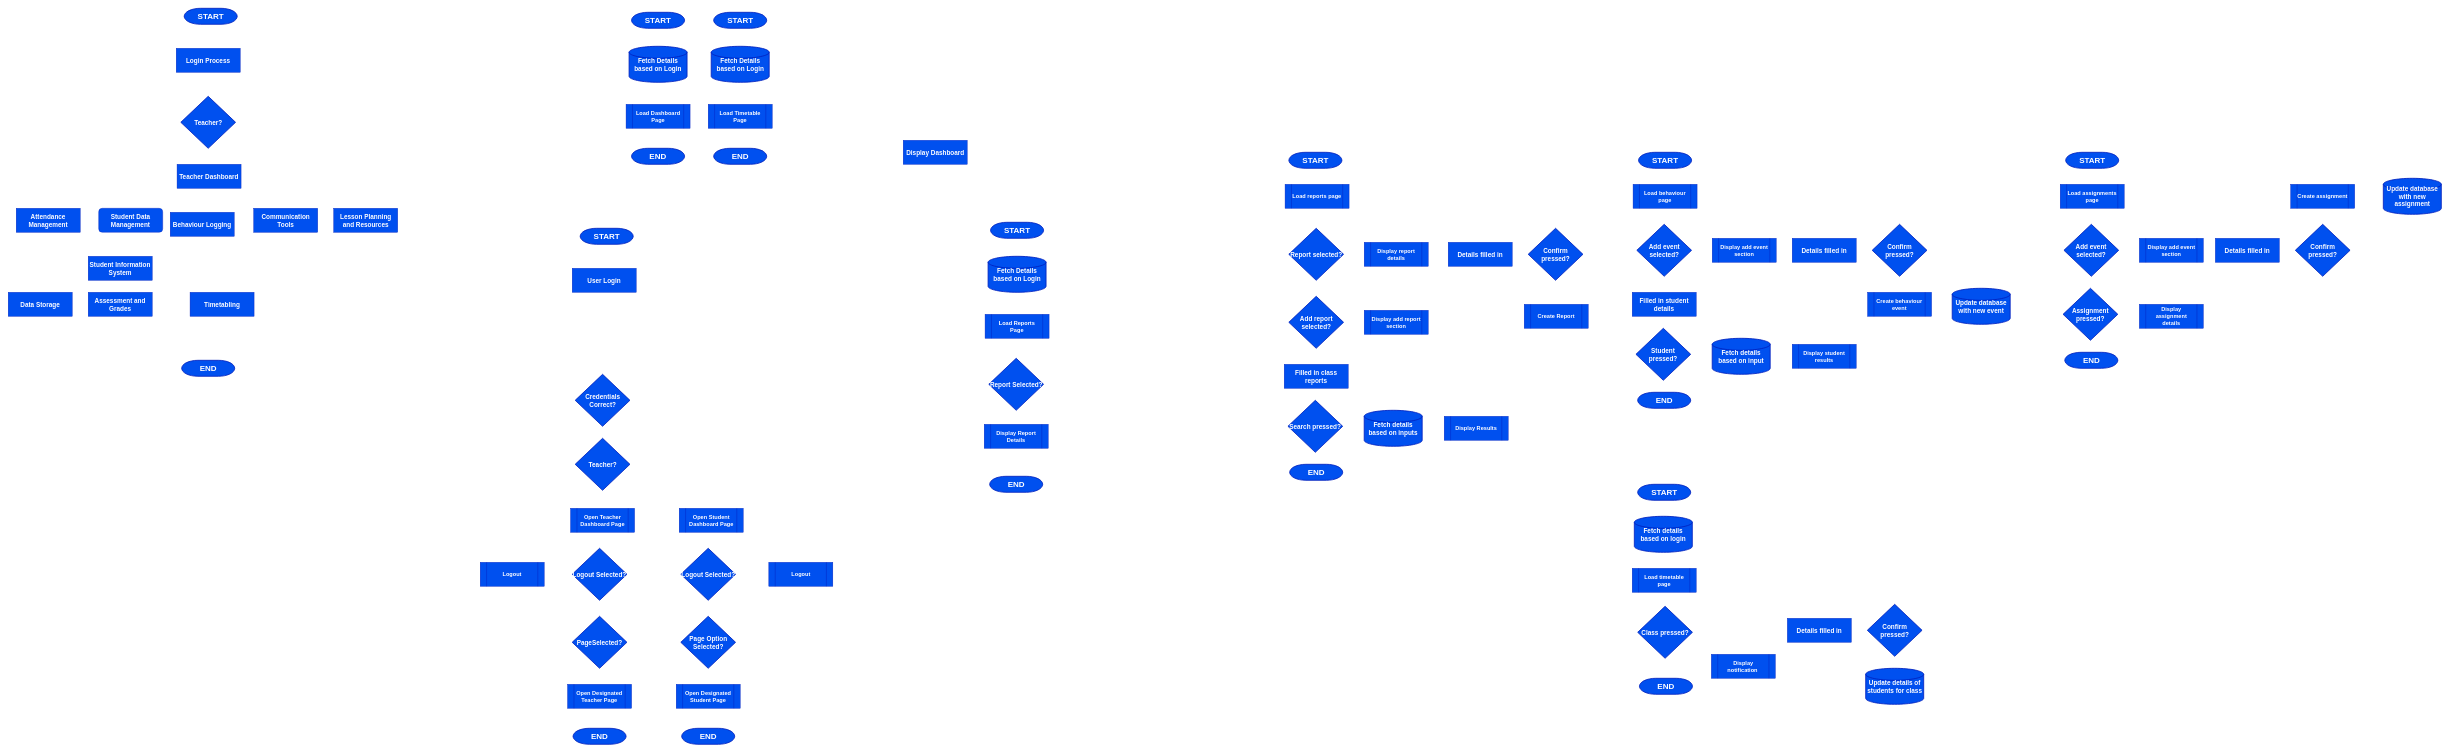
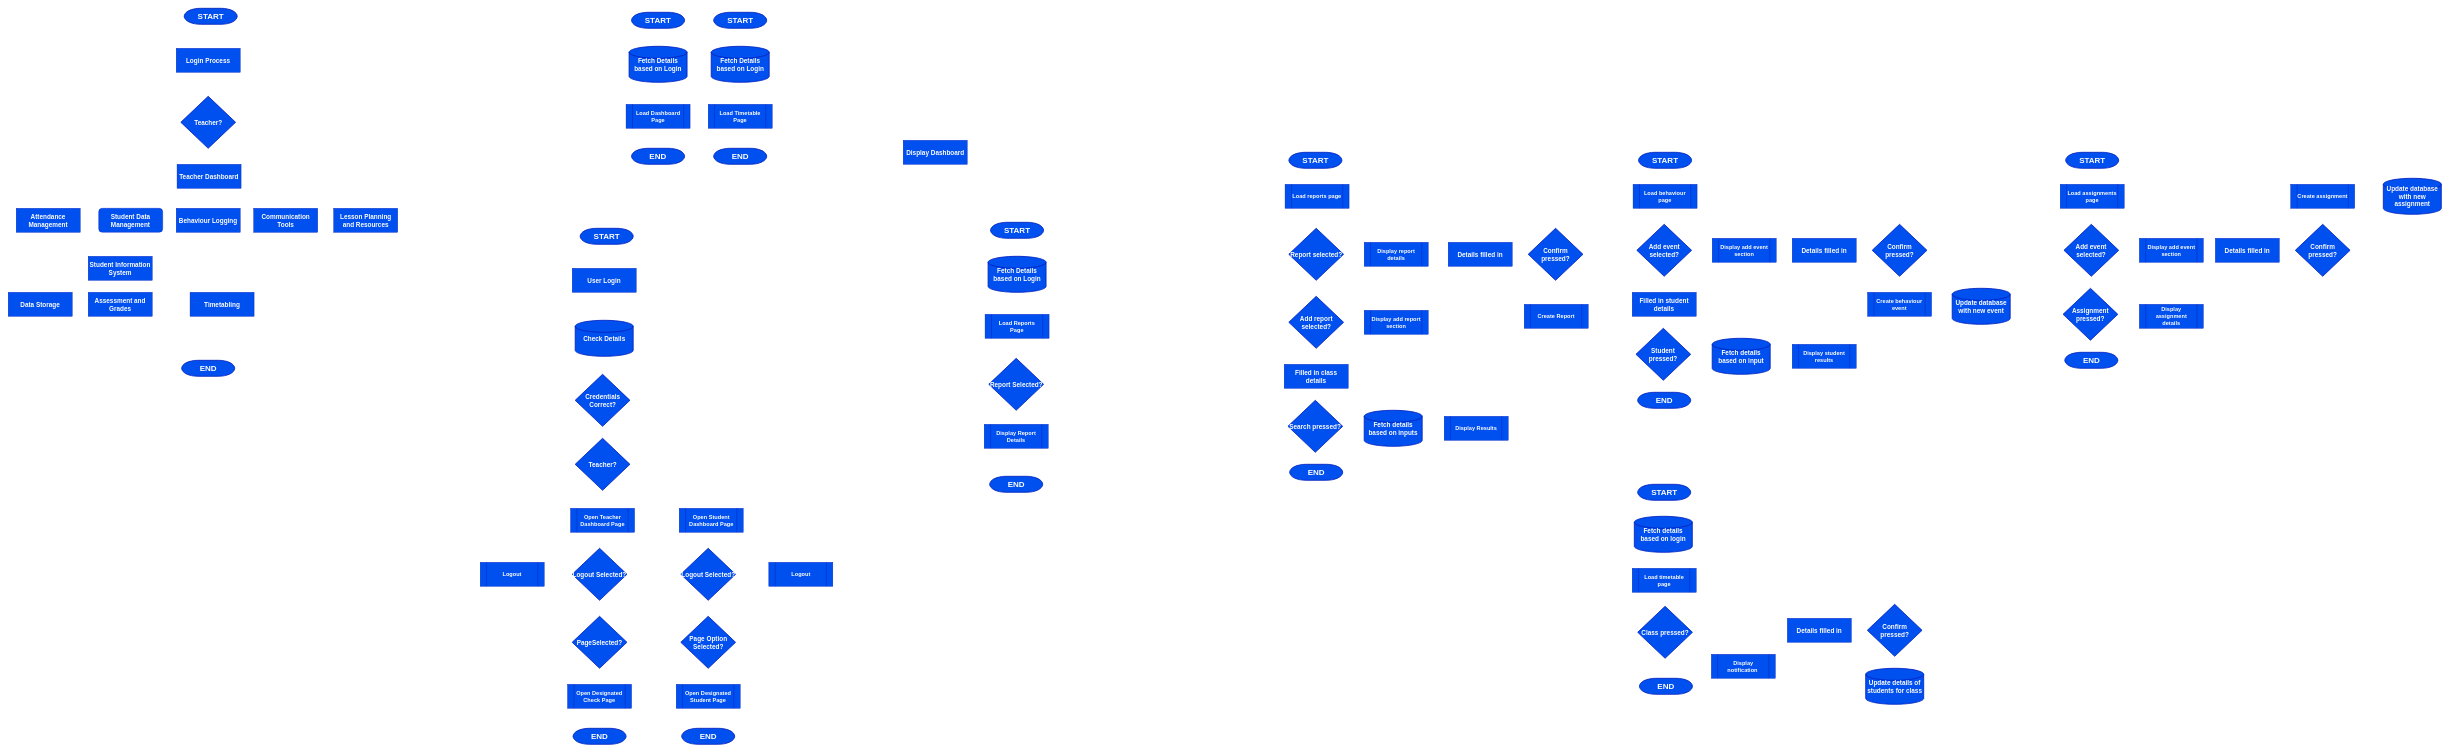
(202, 224) -> (208, 220)
none -> (604, 338)
(1316, 376) -> (1316, 376)
(599, 696) -> (599, 696)
